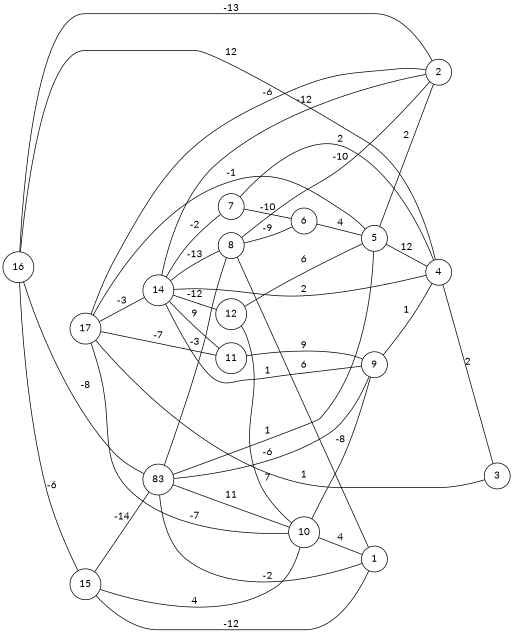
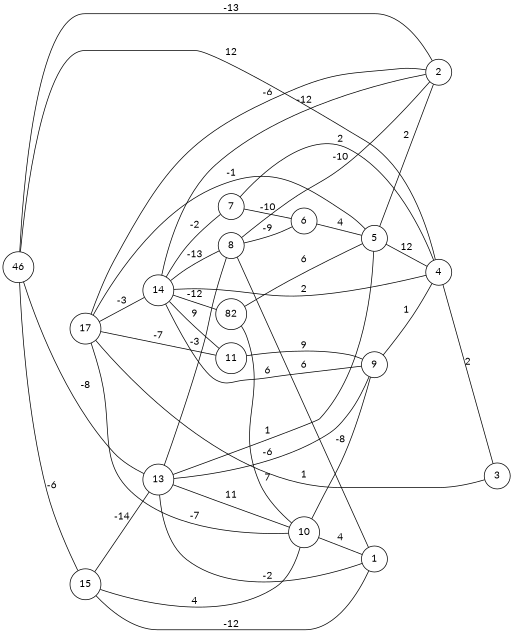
(18, 267) -> (18, 267)
(231, 314) -> (231, 314)
(268, 371) -> (268, 371)
(158, 480) -> (158, 480)
